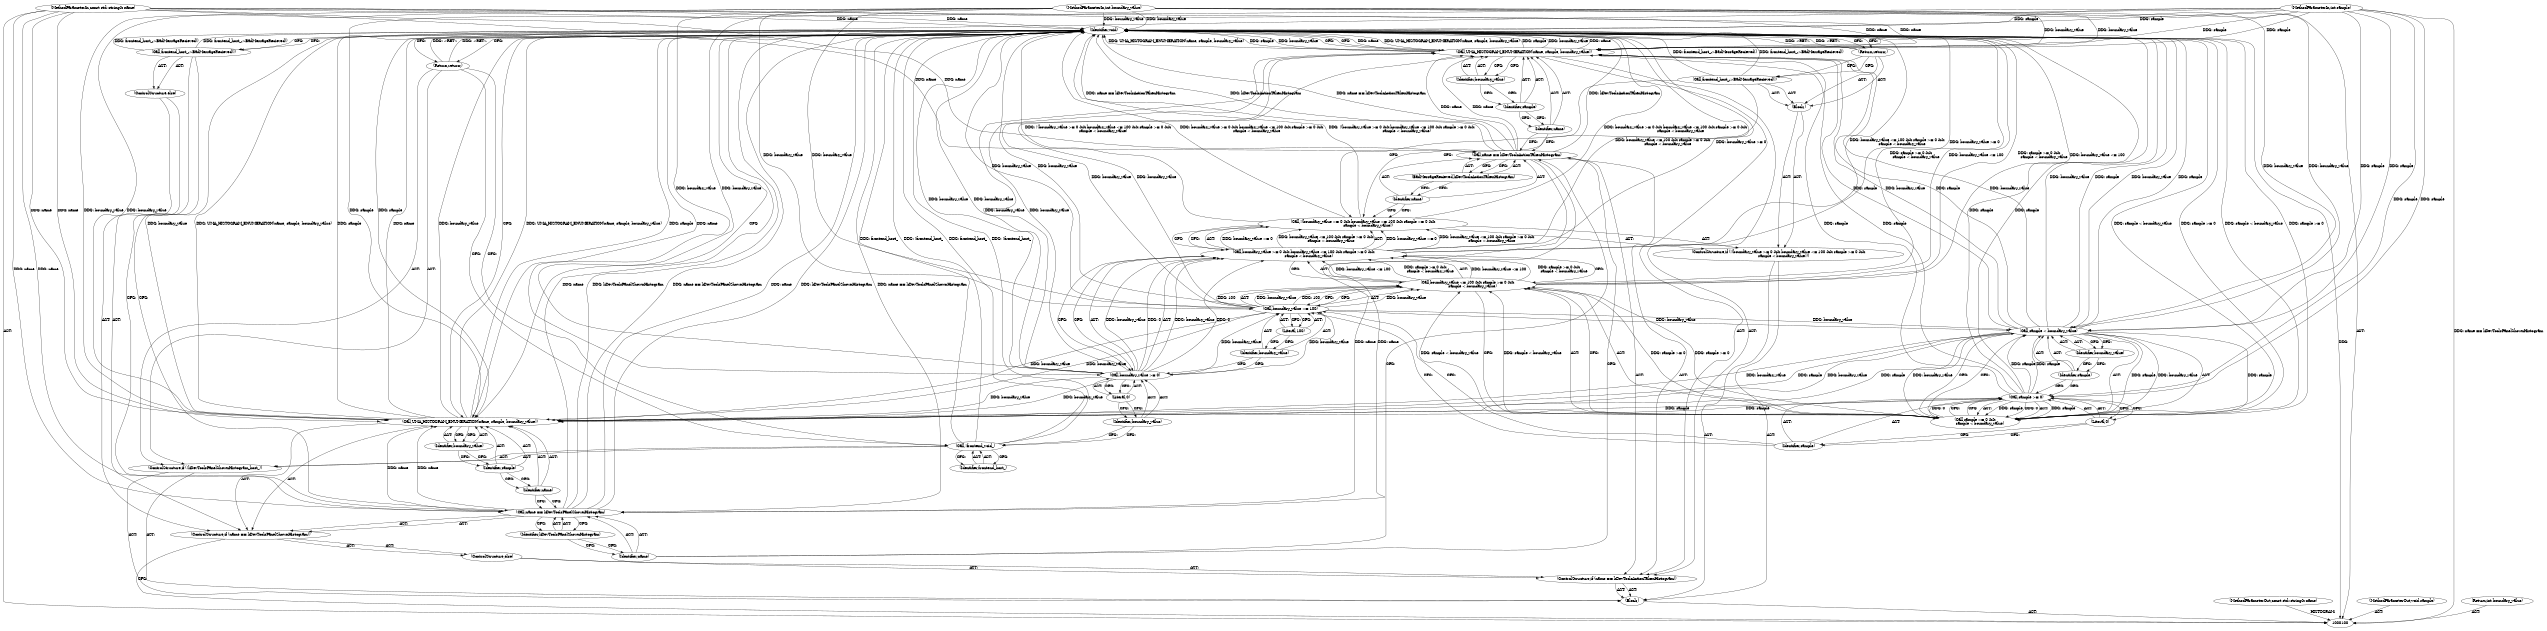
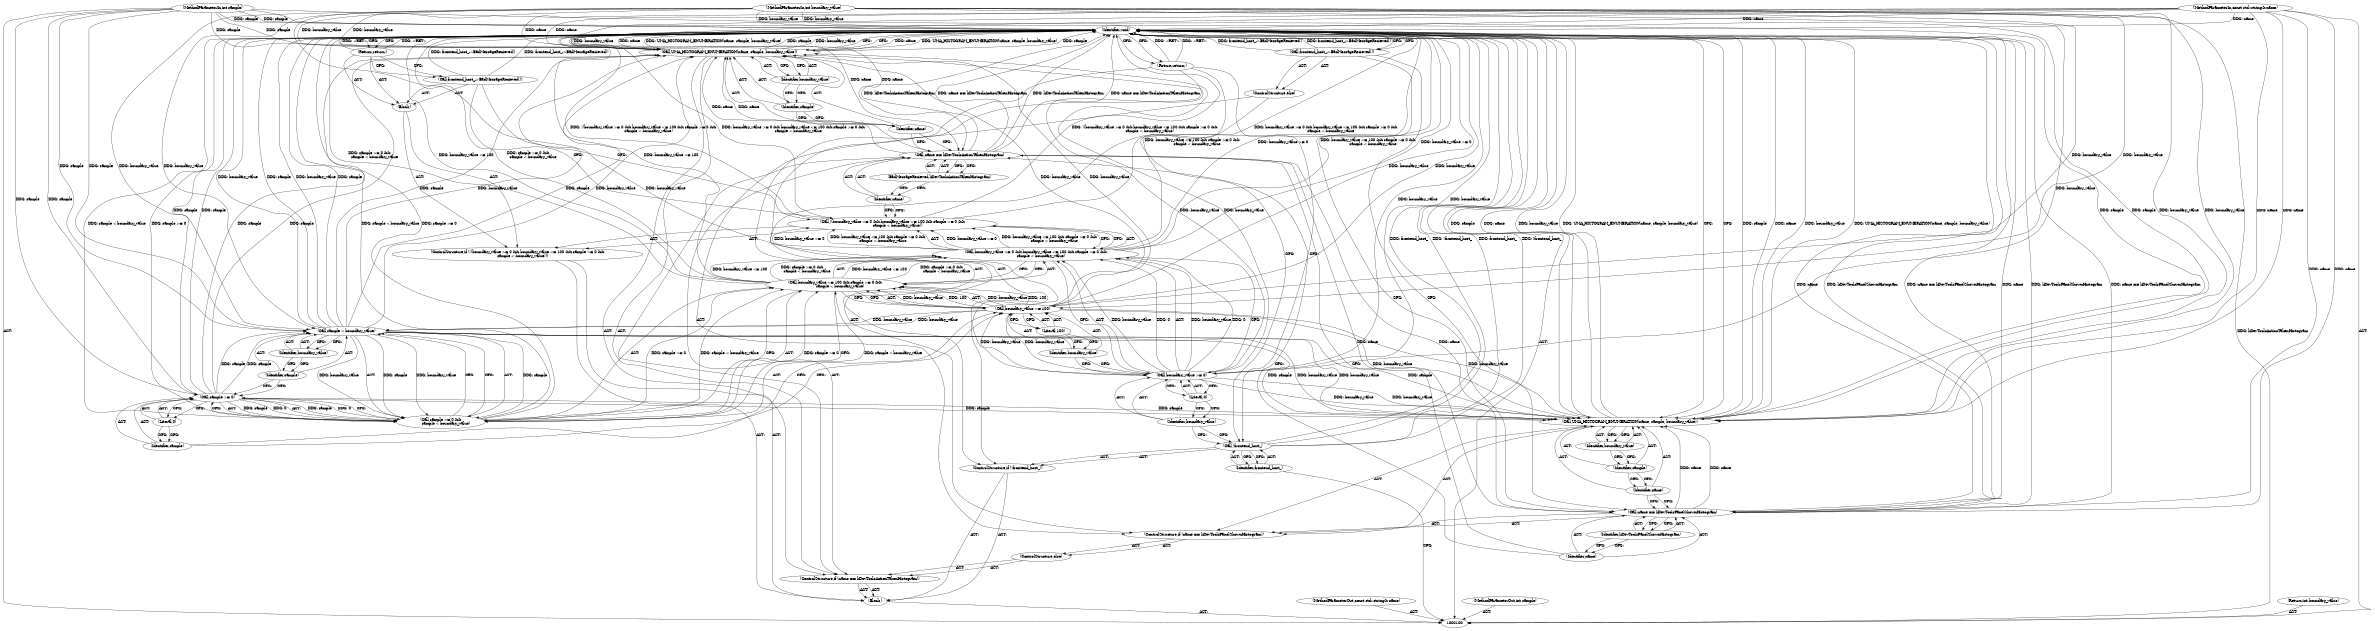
(2361, 331) -> (2273, 331)
(2499, 331) -> (8, 331)
(2344, 342) -> (1544, 342)
(975, 446) -> (1243, 446)
(205, 468) -> (1008, 468)
(2402, 601) -> (1505, 601)
(2323, 612) -> (1415, 612)
(1176, 615) -> (1408, 505)
